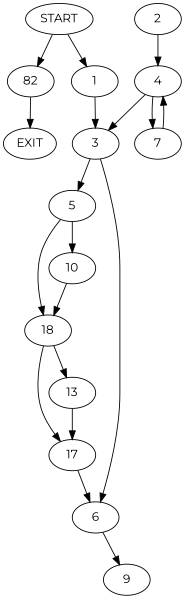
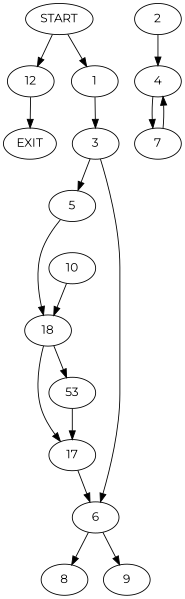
(31, 81) -> (31, 81)
(130, 109) -> none
(72, 233) -> none
(72, 393) -> (72, 393)
none -> (65, 580)
